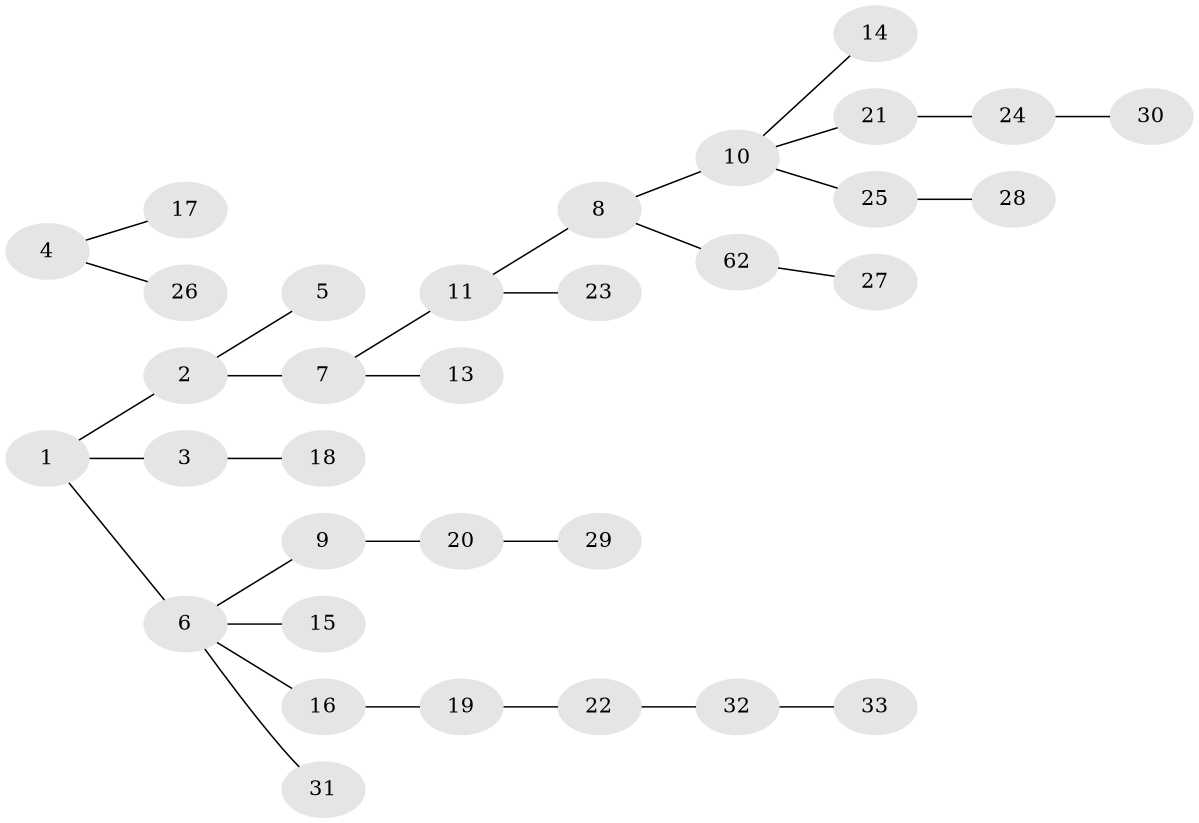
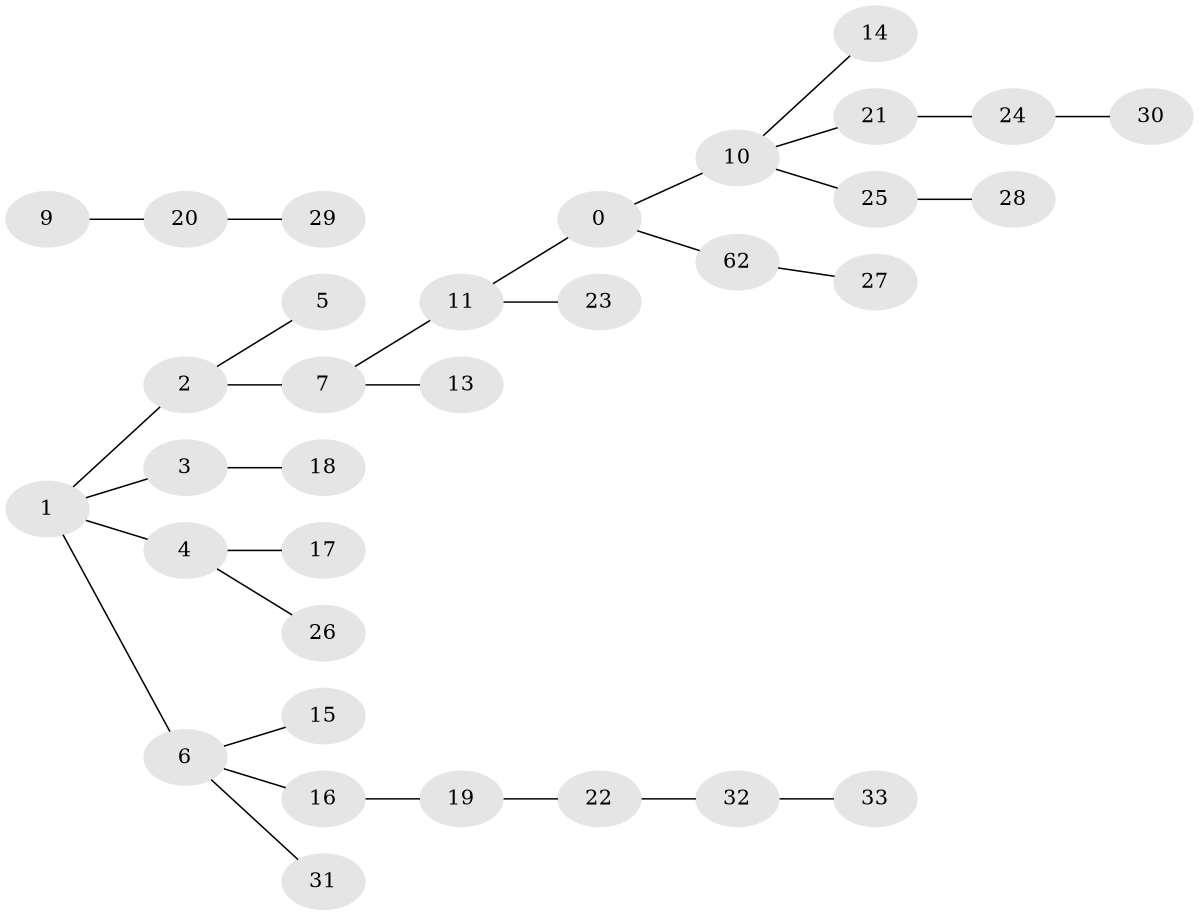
(600, 210) -> (600, 219)
none -> (117, 530)
(255, 583) -> none
